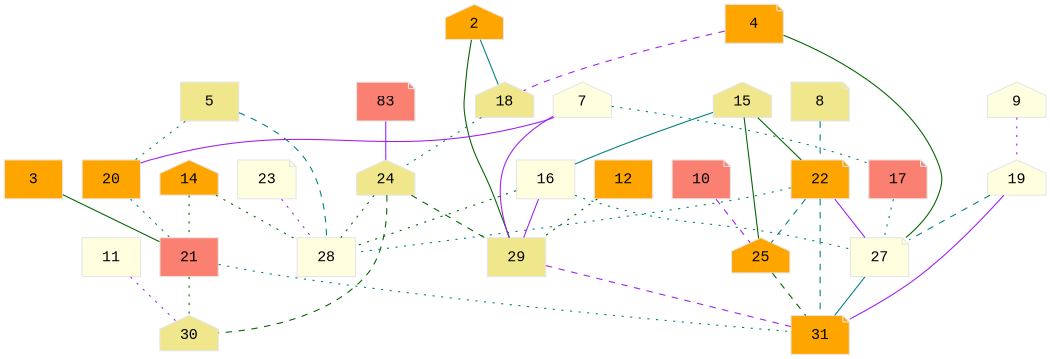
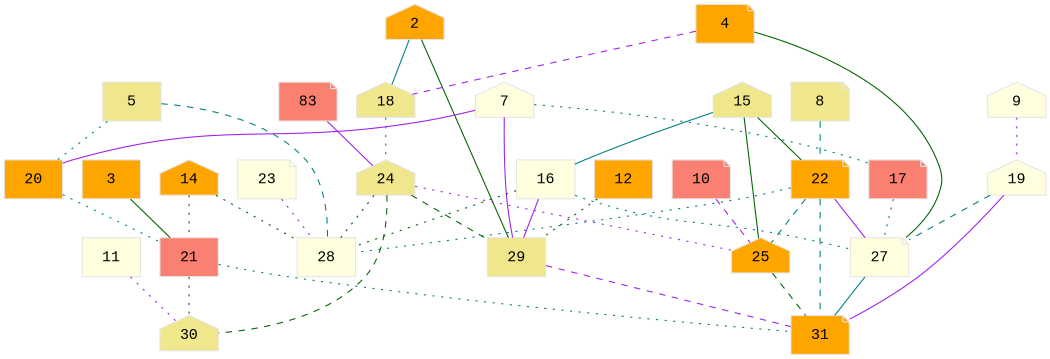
none -> (558, 215)
